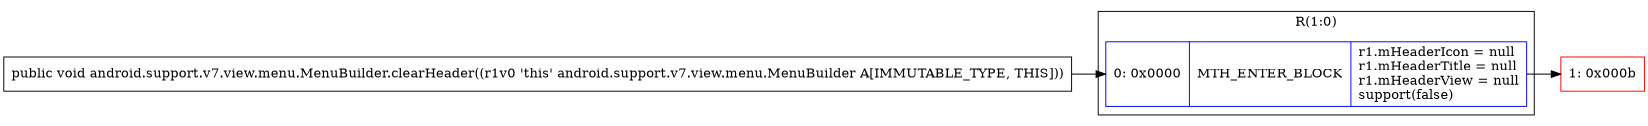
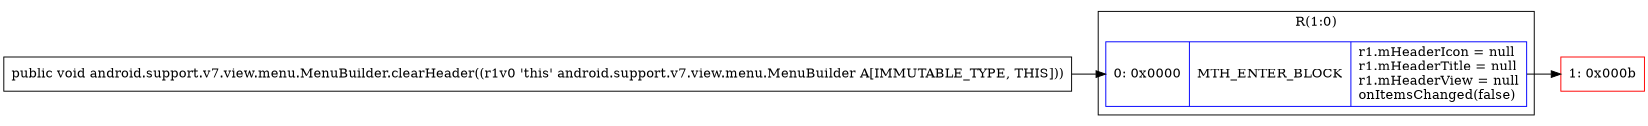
(1406, 95) -> (1437, 95)
